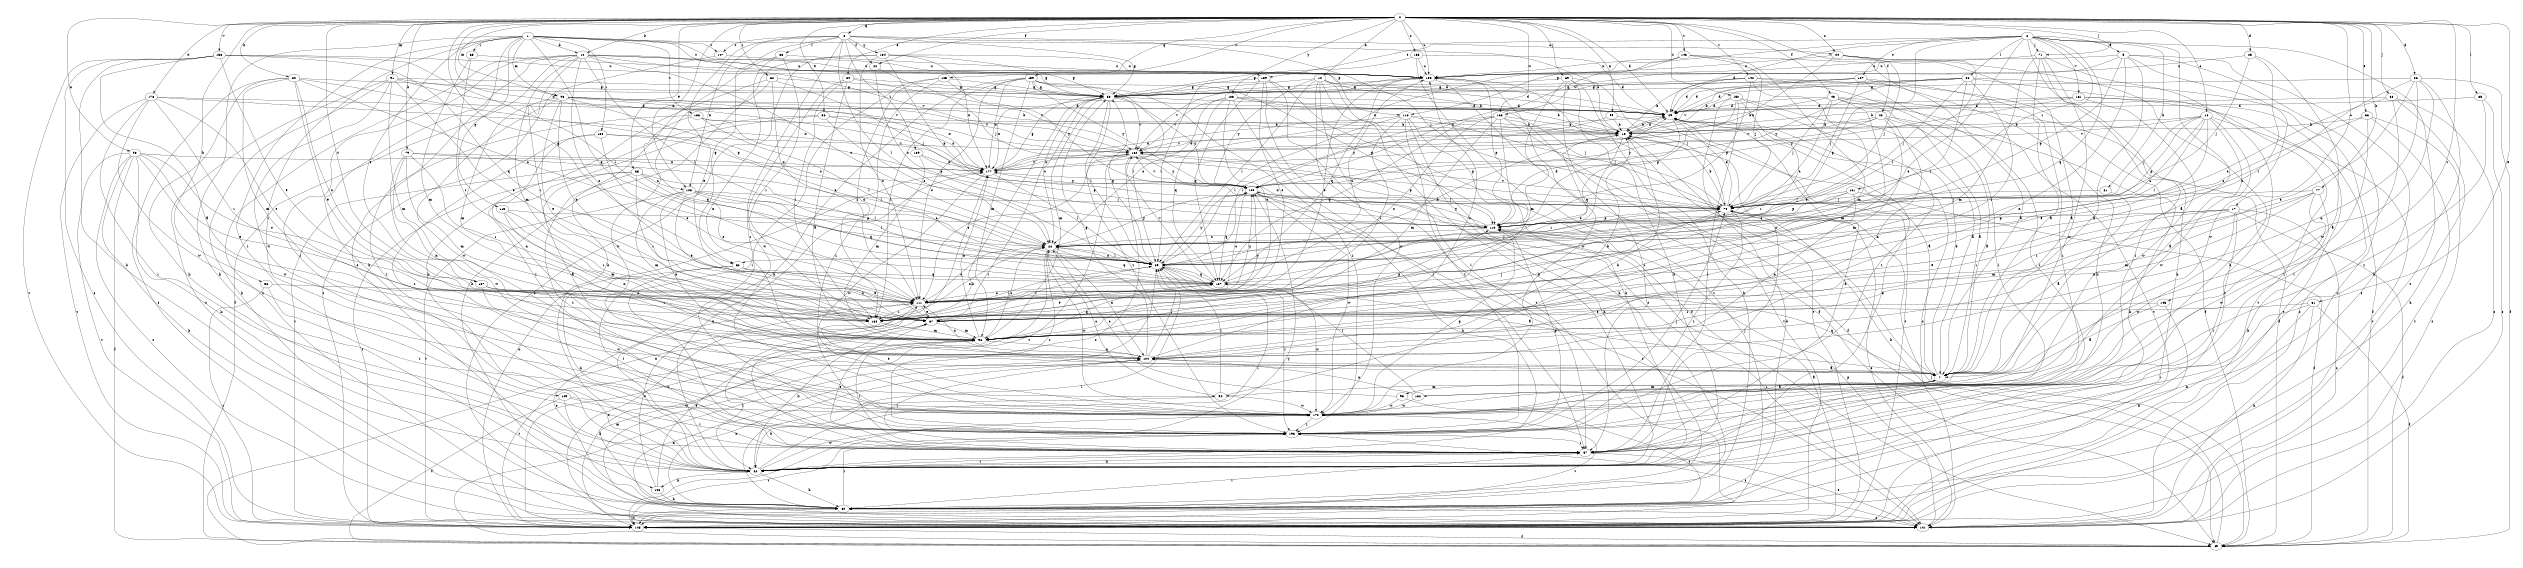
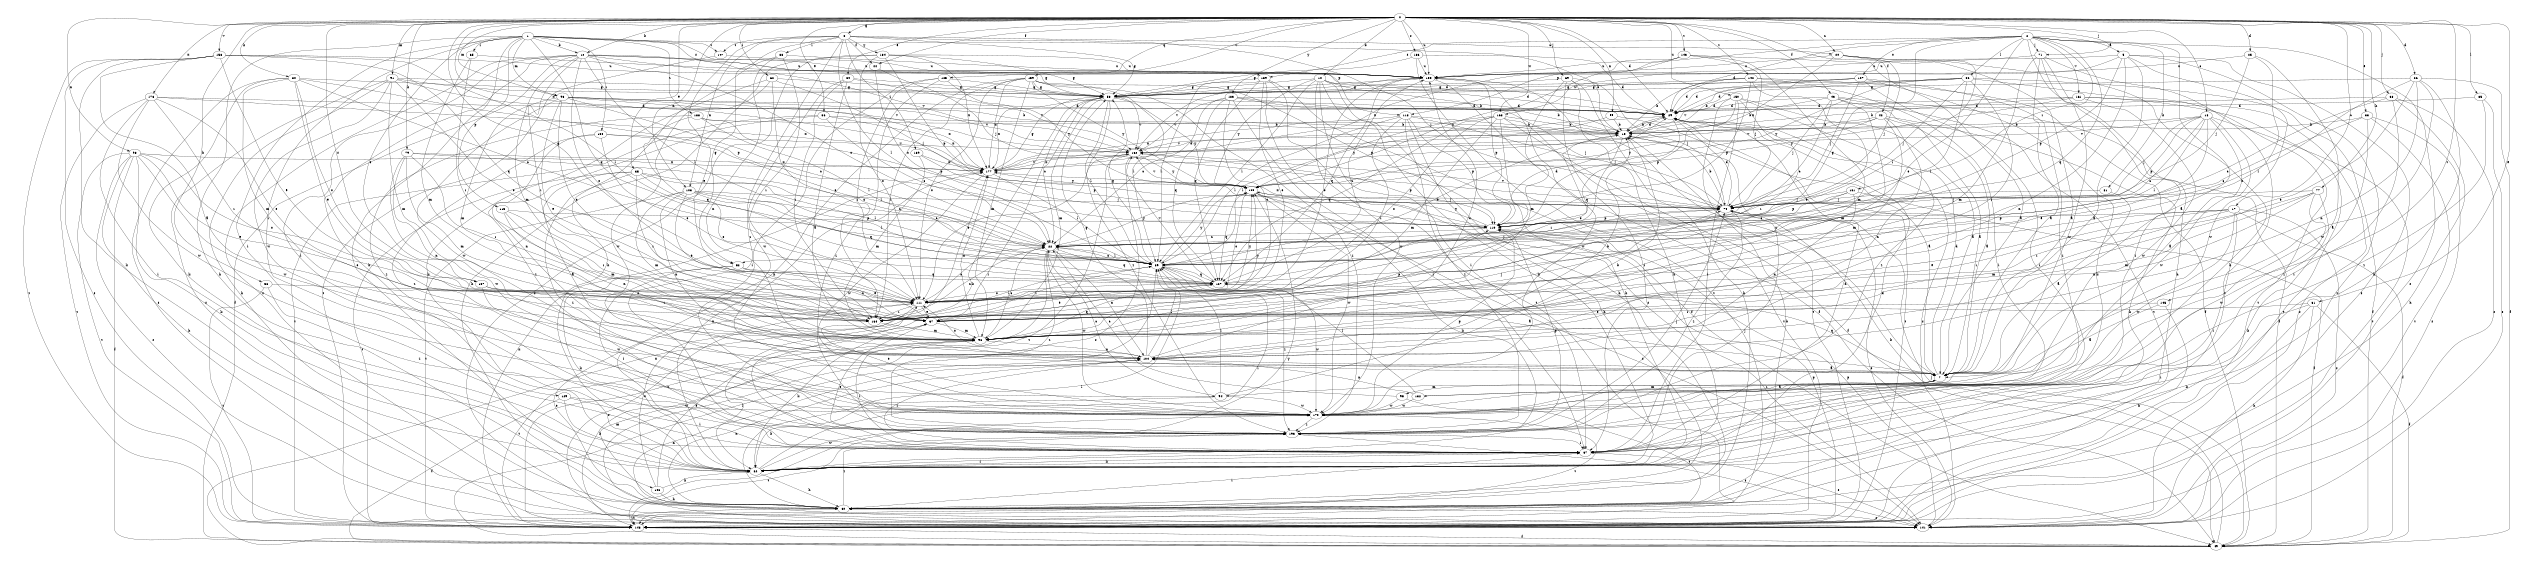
(660, 184) -> (833, 203)
(1814, 378) -> (1814, 378)
(706, 475) -> (704, 475)
